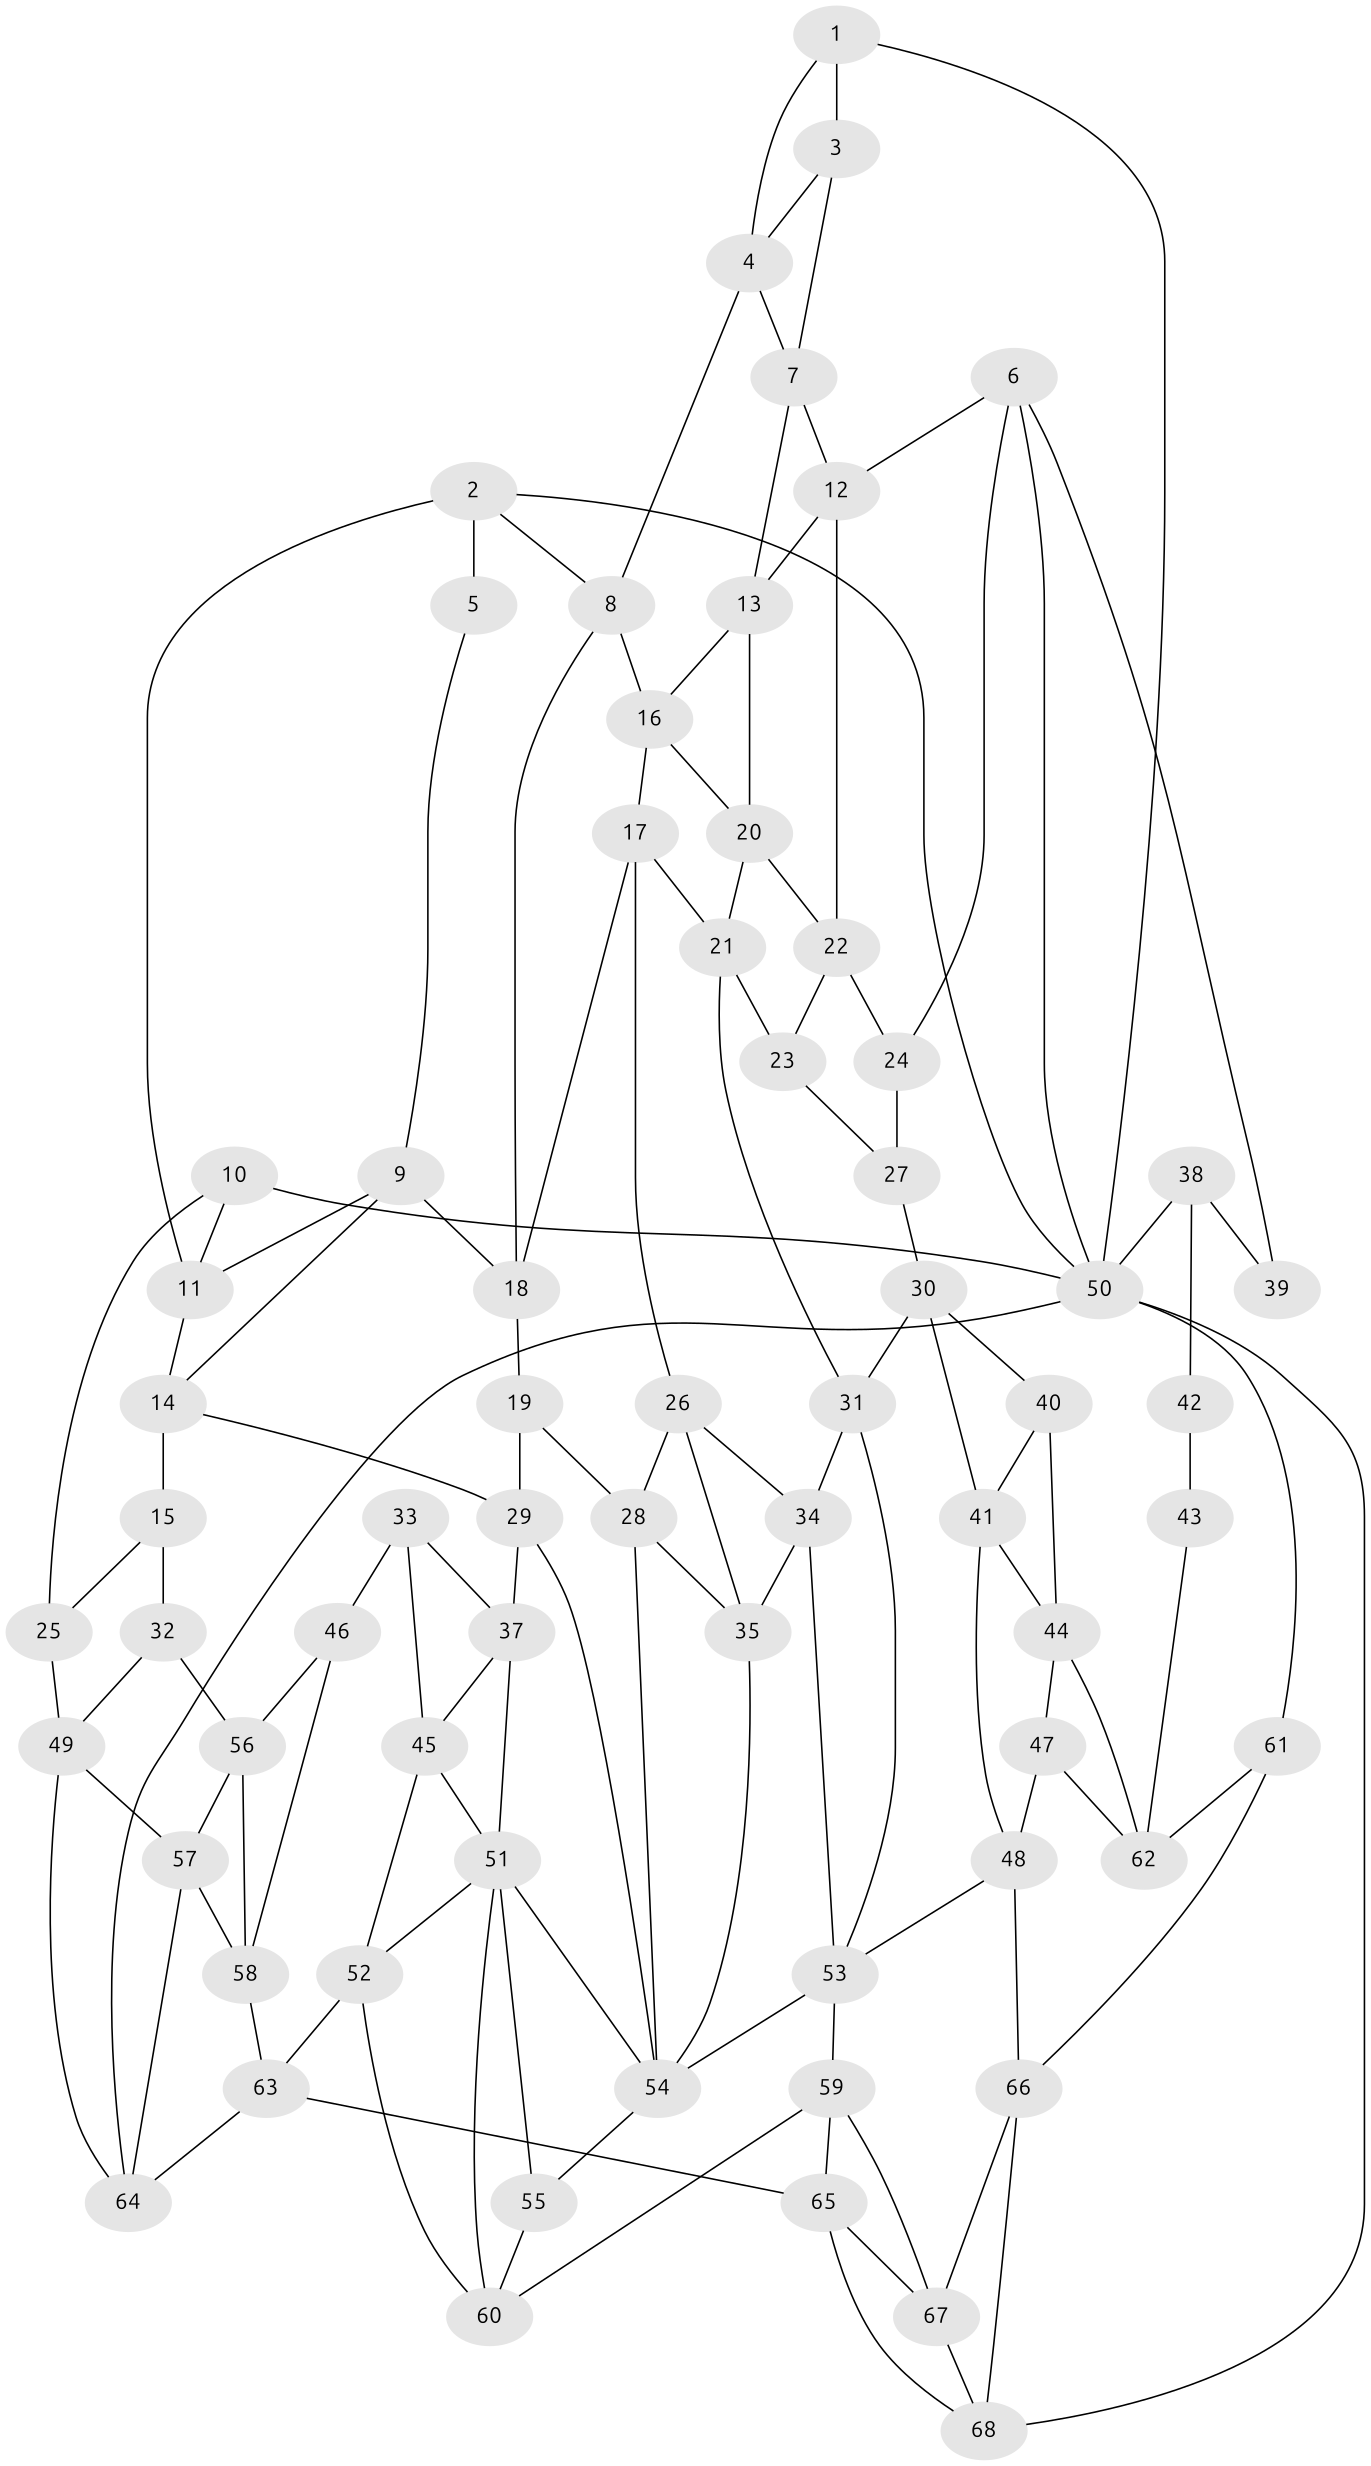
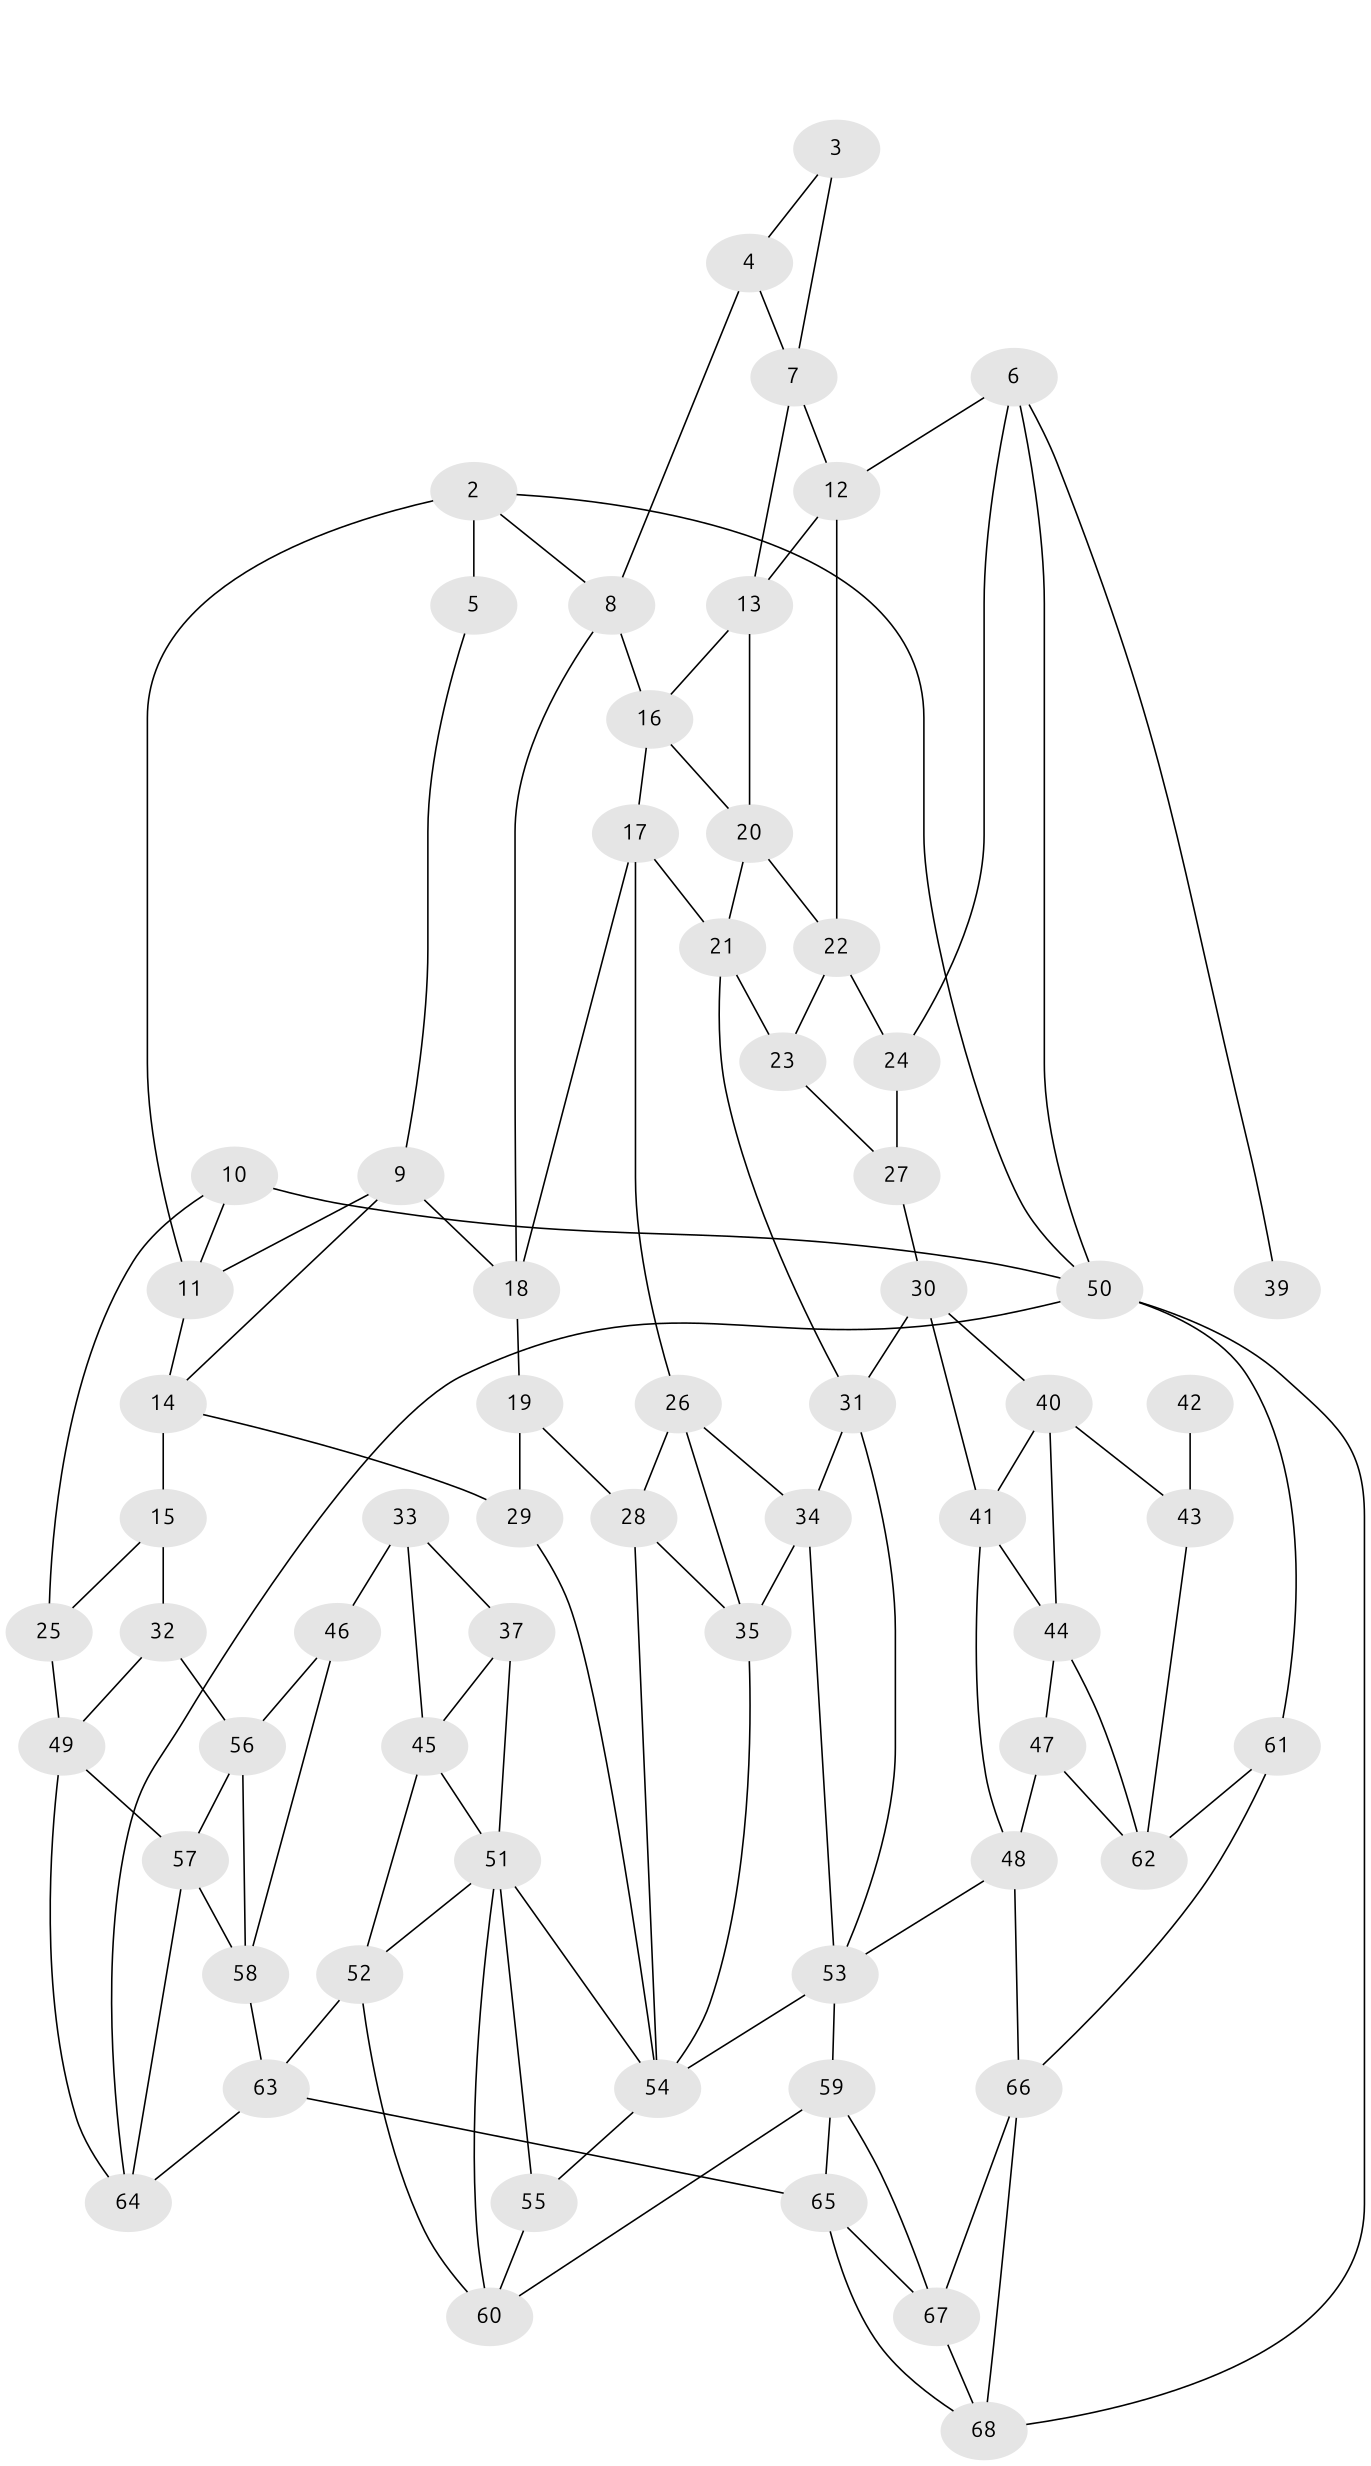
(837, 35) -> none
(1192, 1176) -> none
none -> (1119, 1461)
(516, 1575) -> none
